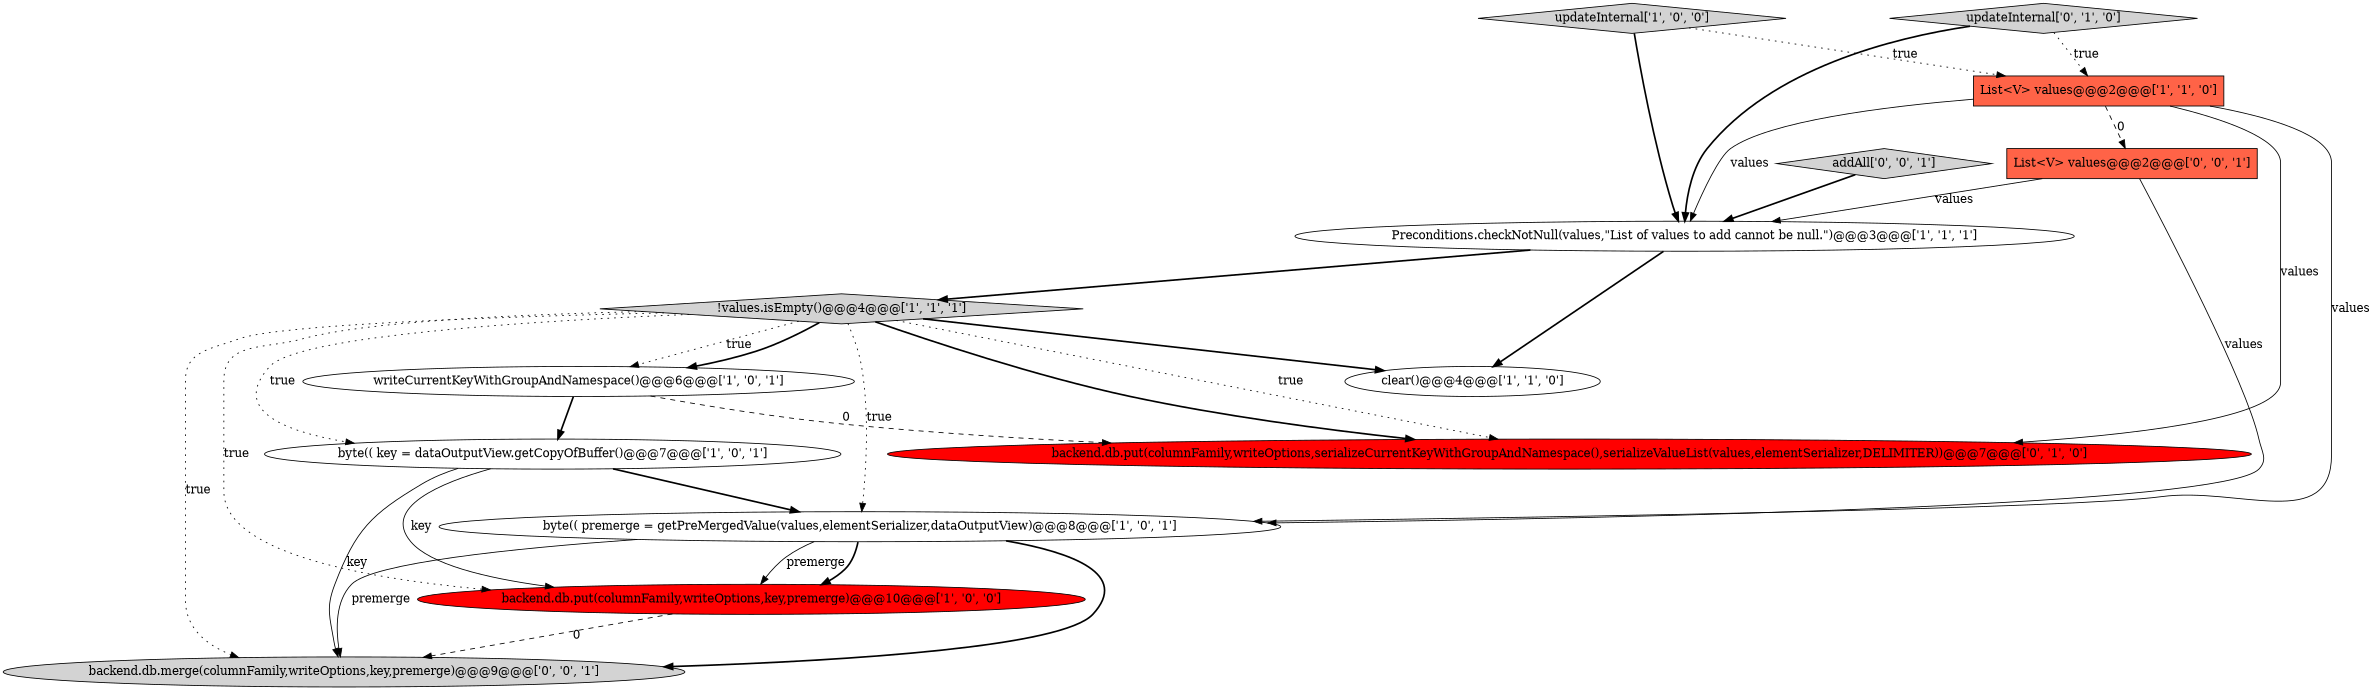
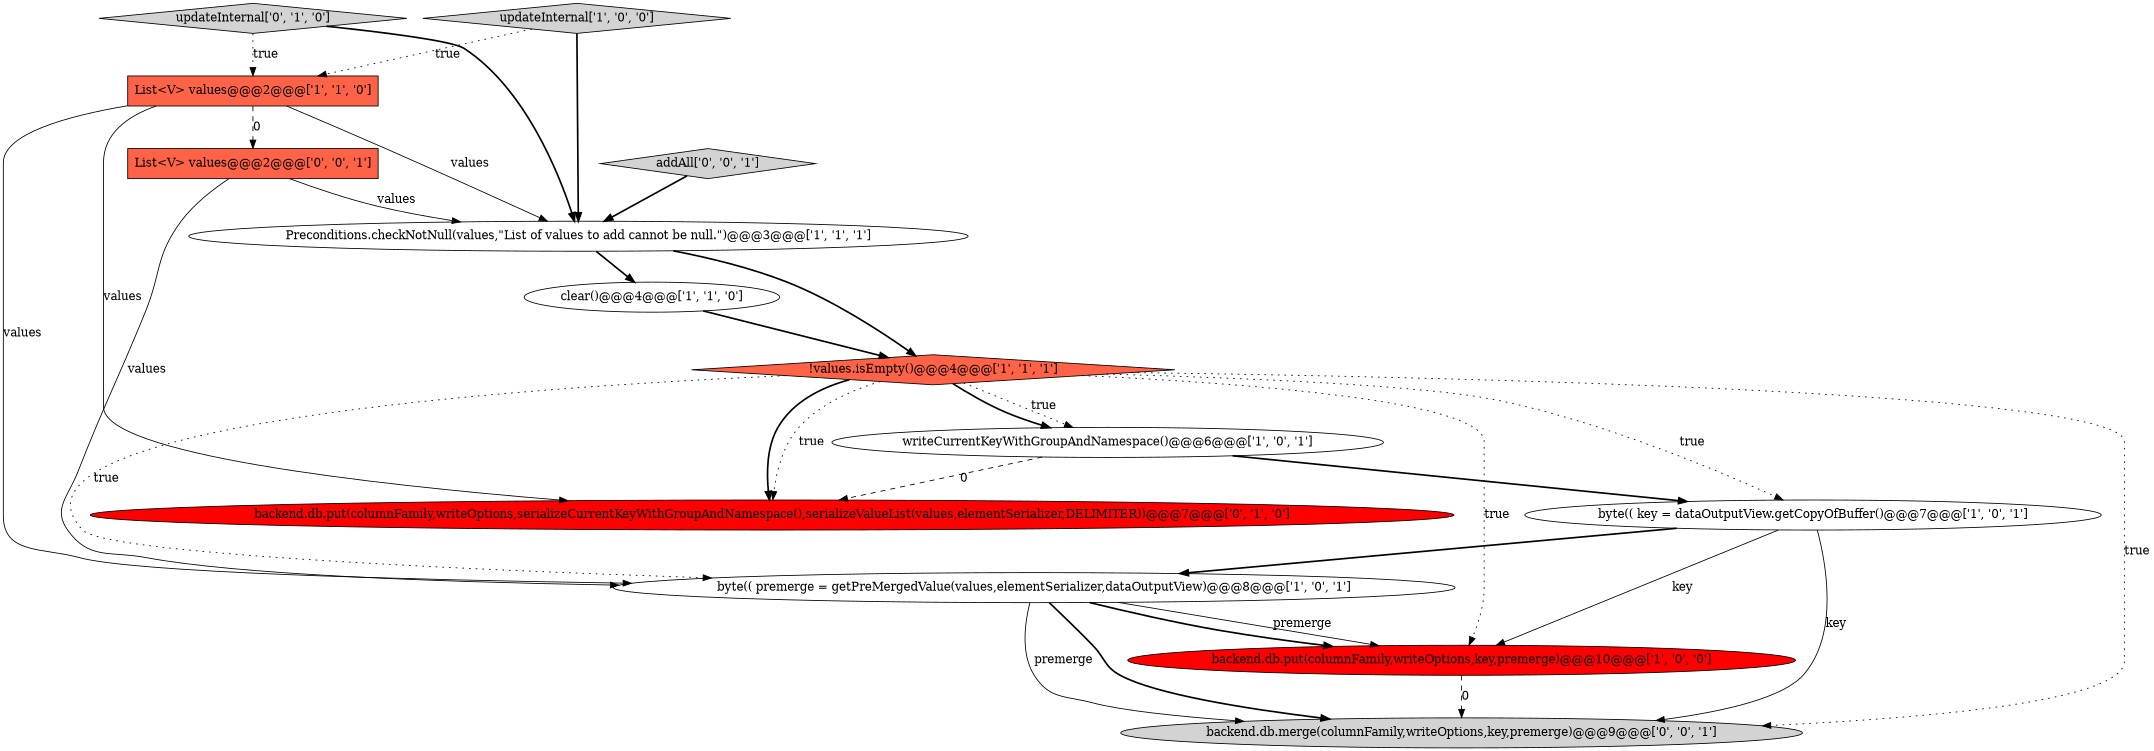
(842, 309) -> (933, 370)
(1149, 344) -> (791, 333)
